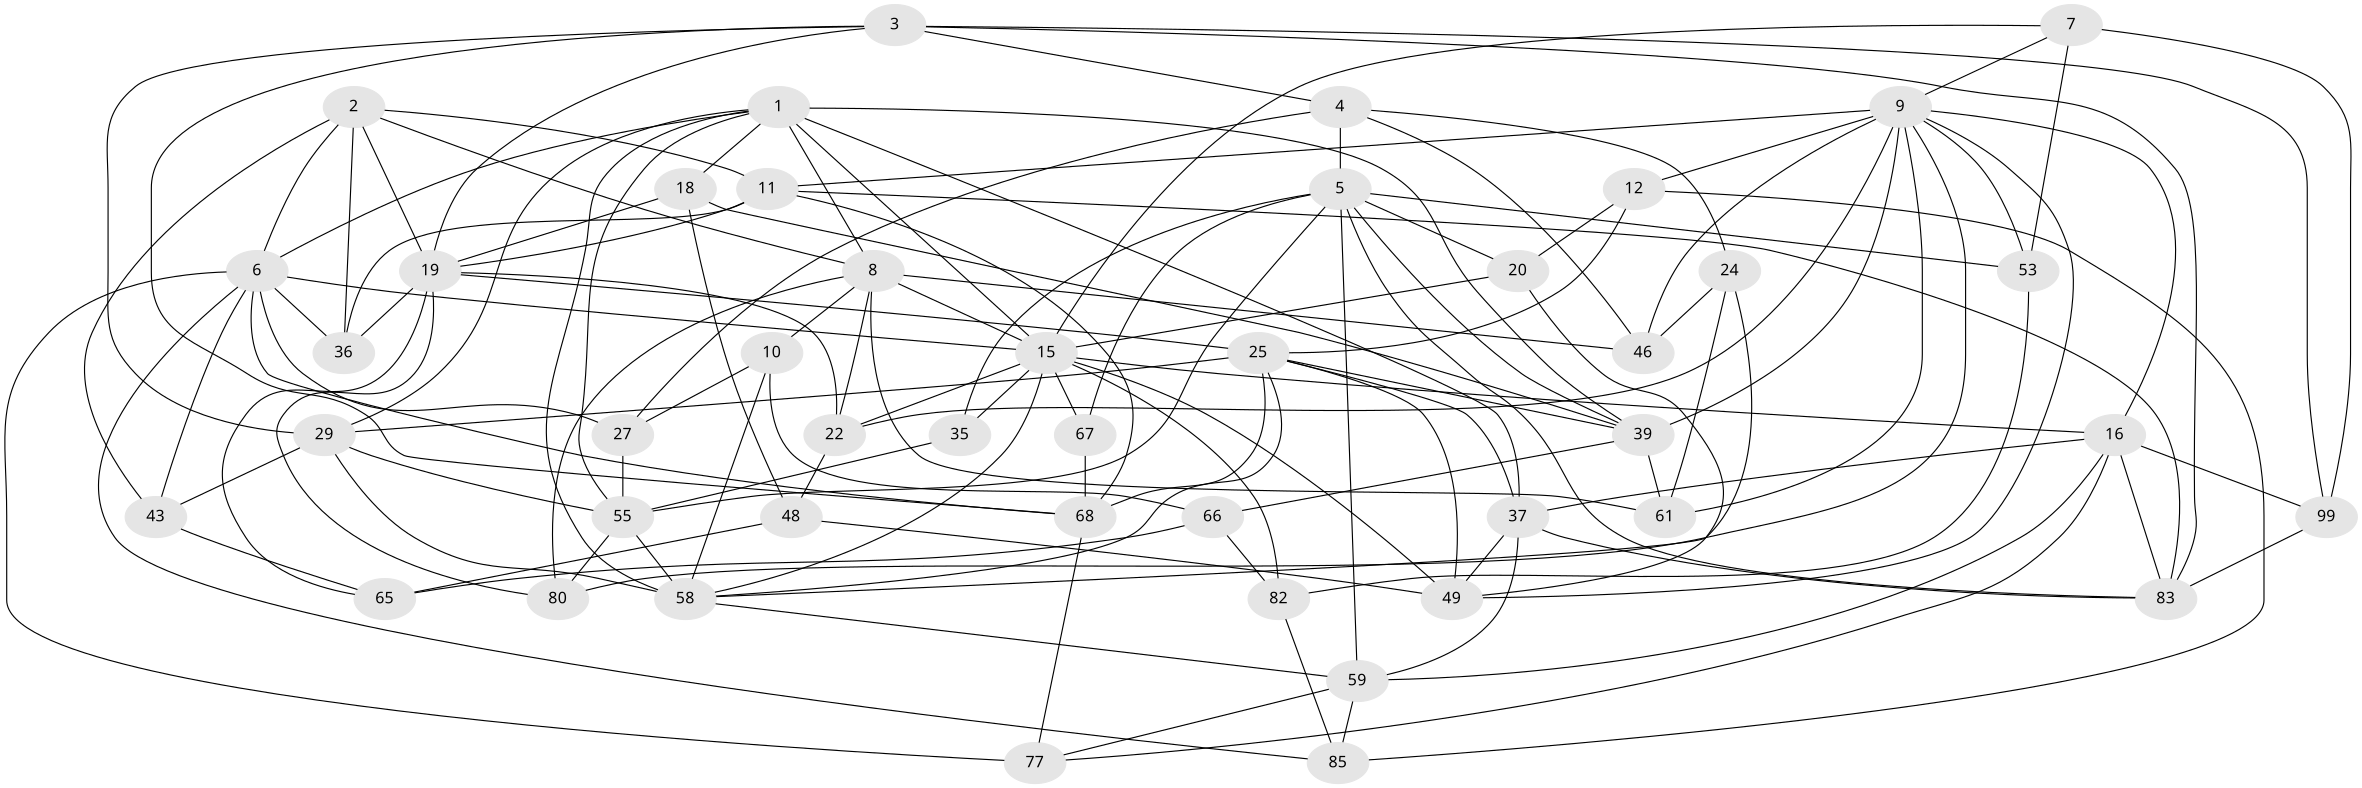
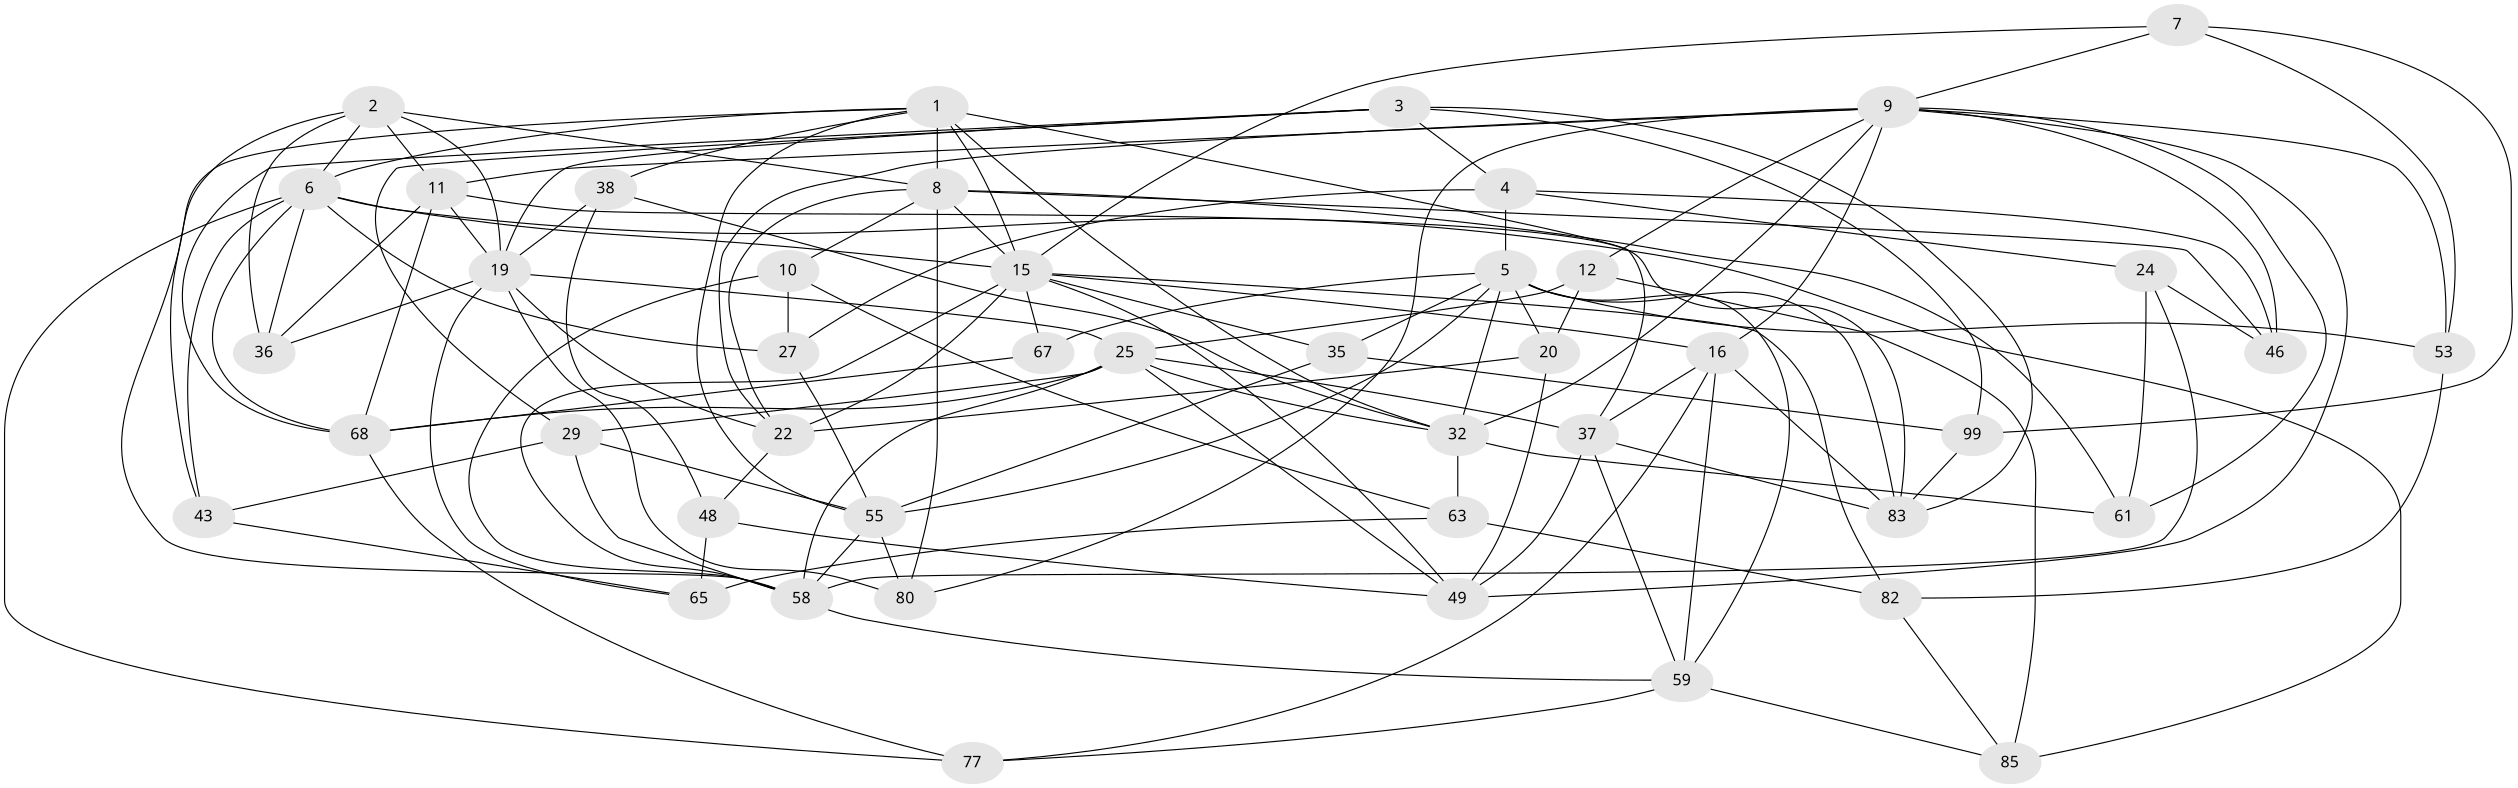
(685, 189) -> (606, 189)
(522, 213) -> none
(1303, 309) -> (1166, 396)
(1643, 435) -> (1458, 435)
(2221, 476) -> (1640, 392)
(1213, 517) -> (1458, 517)
